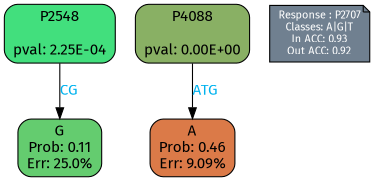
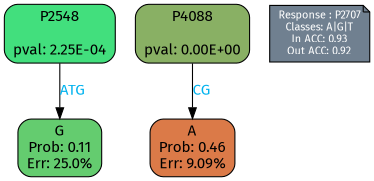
(69, 91) -> (73, 91)
(206, 91) -> (202, 91)
